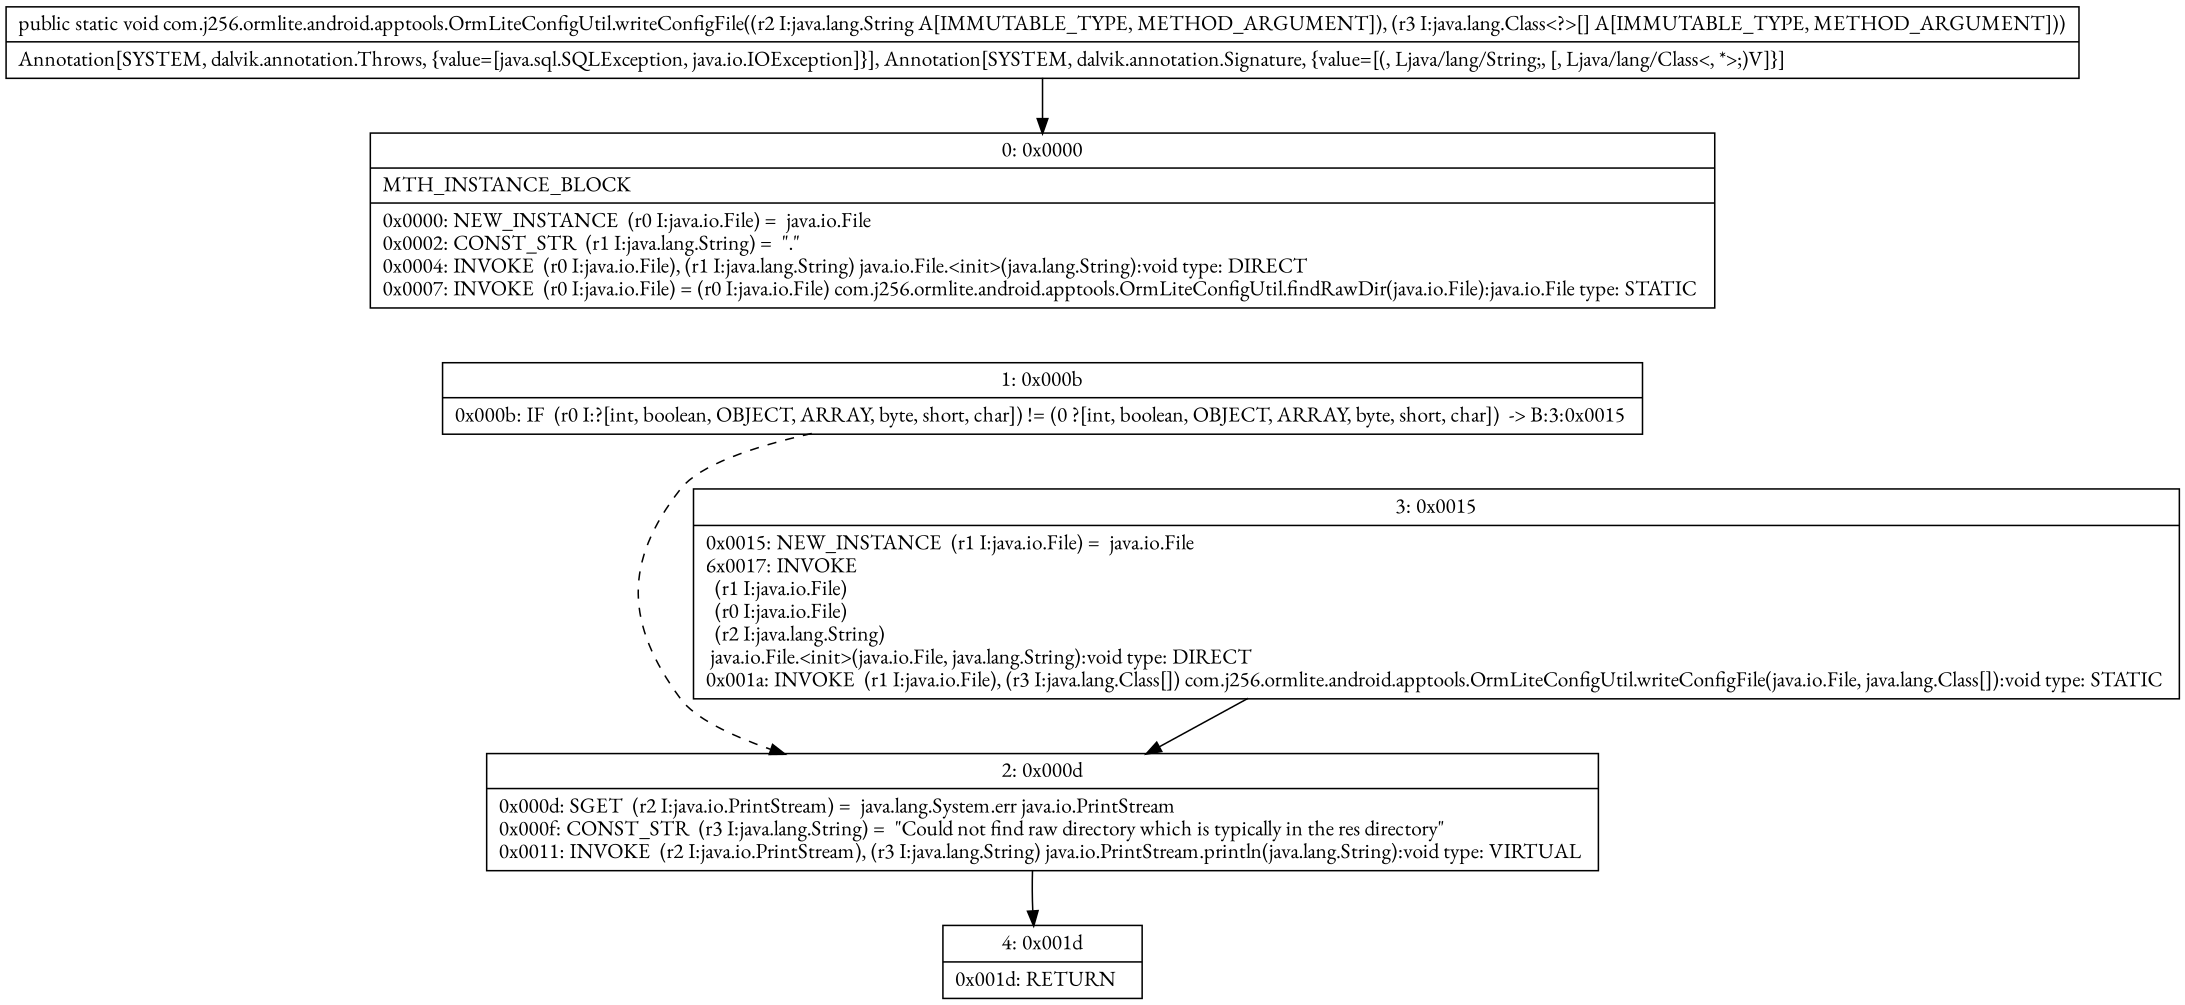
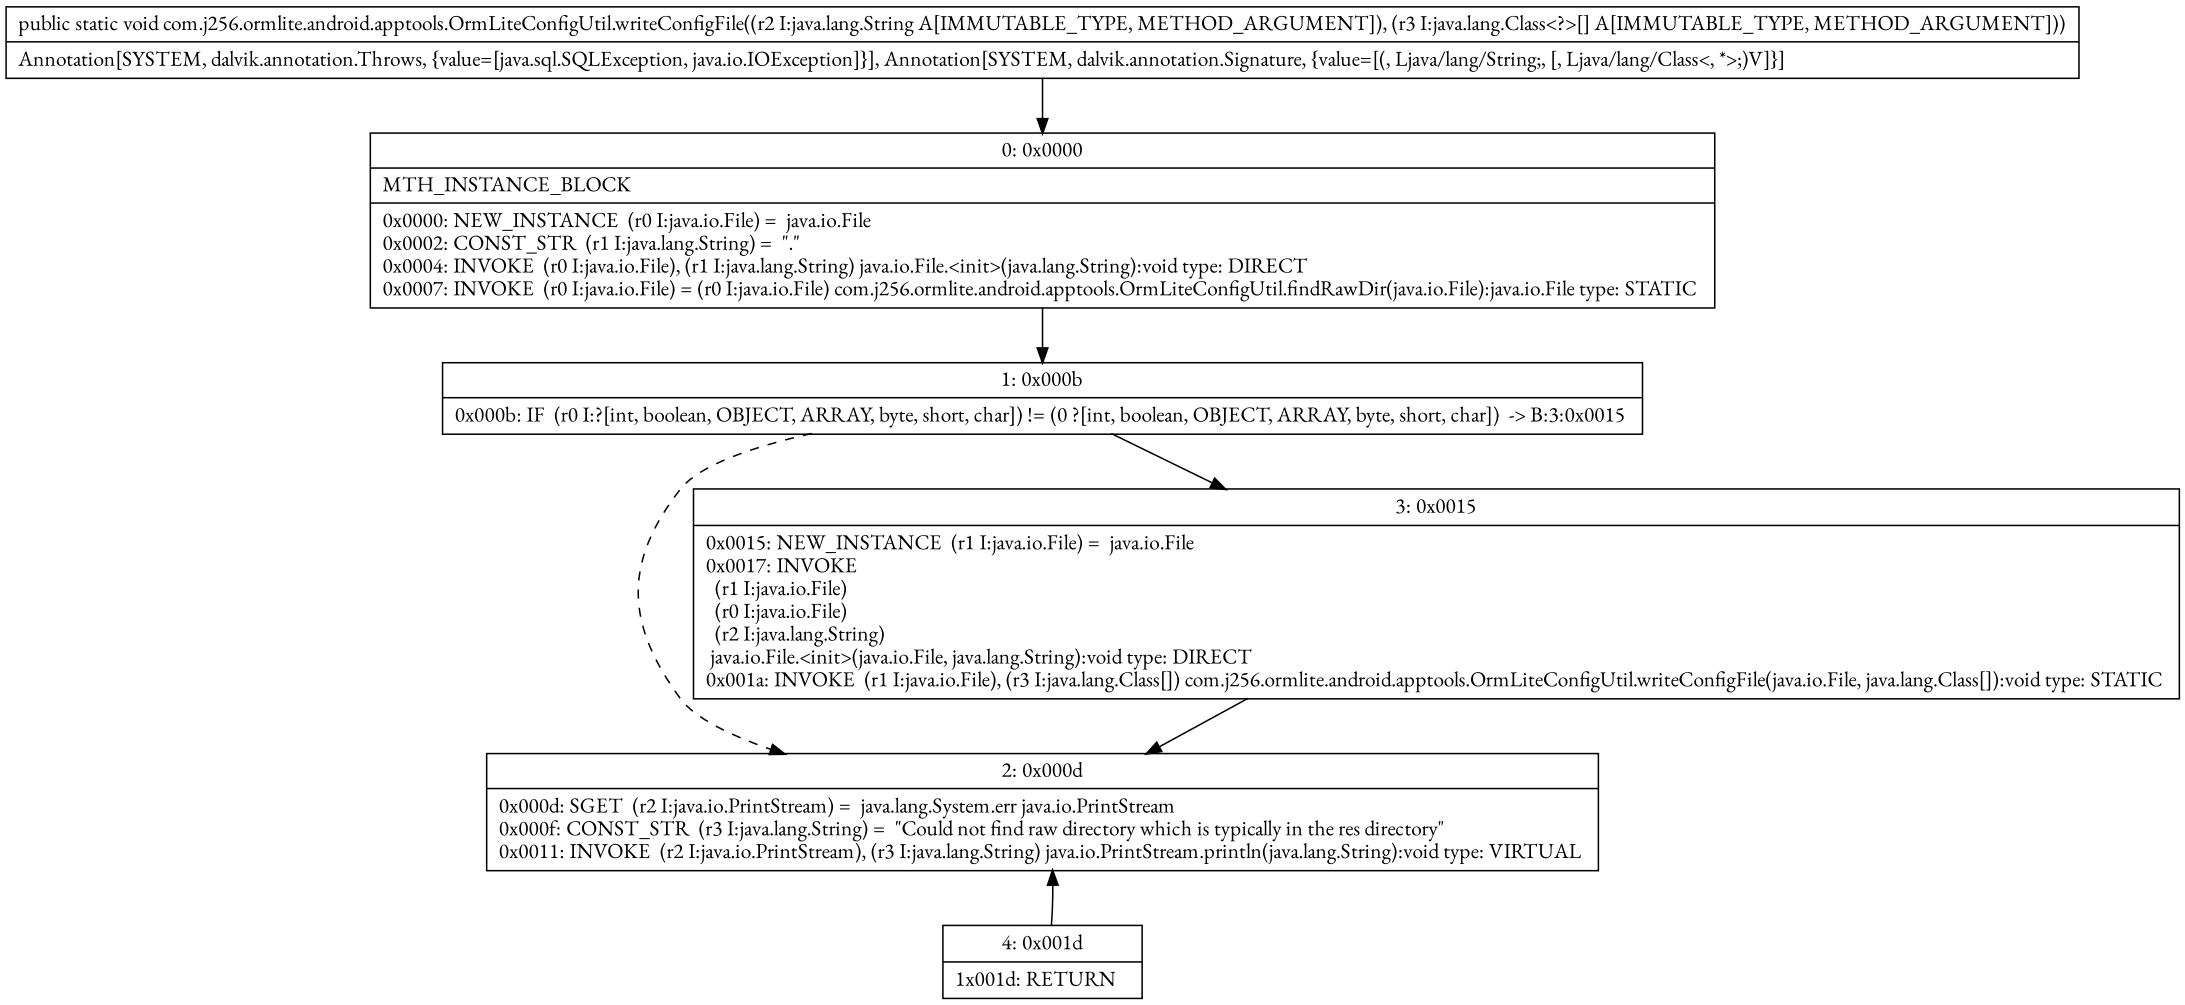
none -> (1043, 327)
none -> (1162, 458)
(786, 566) -> (786, 566)
(1032, 890) -> (1052, 906)
(1043, 979) -> (1043, 979)
